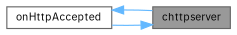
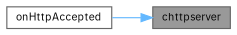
(138, 10) -> none
